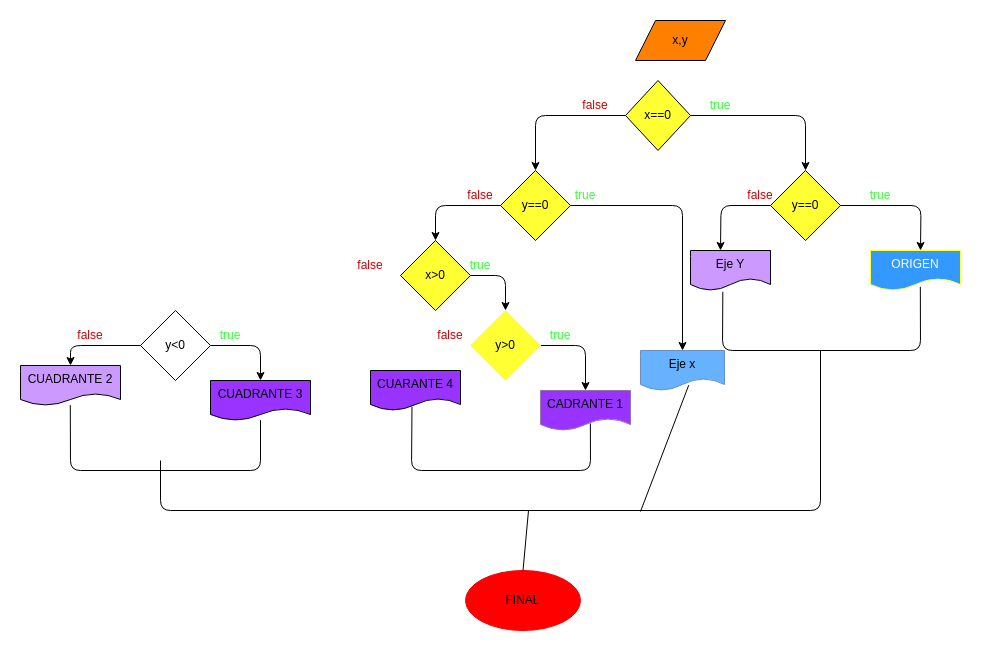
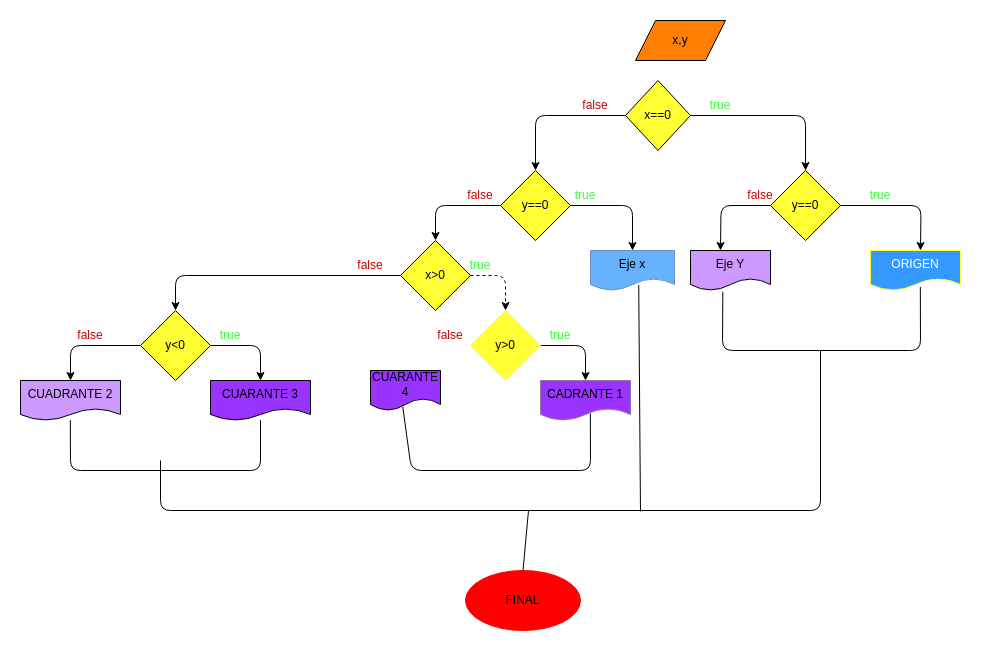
none -> (280, 276)
(499, 276) -> (499, 276)
(176, 346) -> (176, 346)
(683, 371) -> (633, 271)
(71, 386) -> (71, 401)
(416, 391) -> (406, 391)
(261, 395) -> (261, 395)
(586, 411) -> (586, 401)
